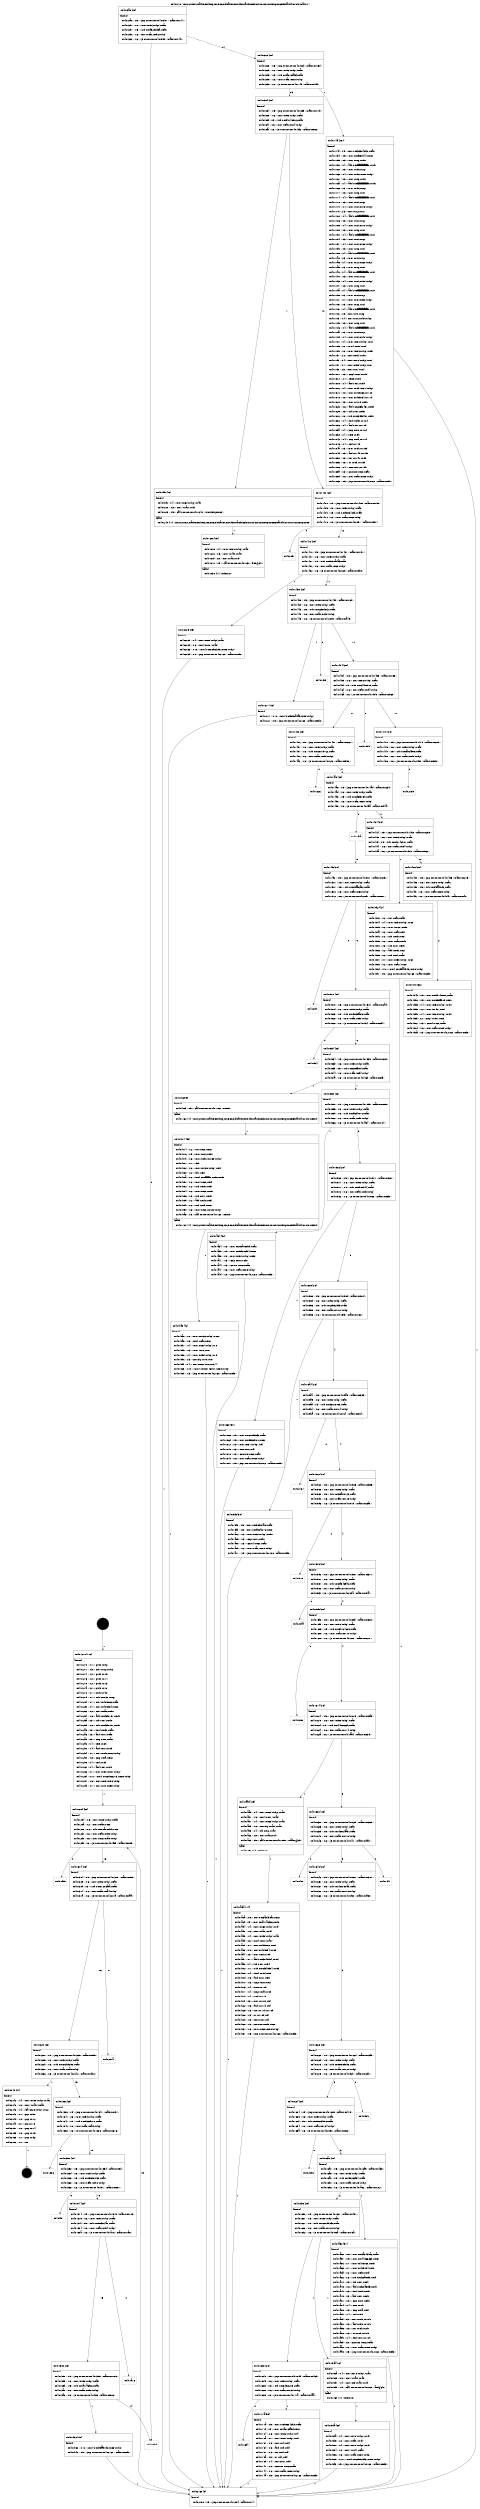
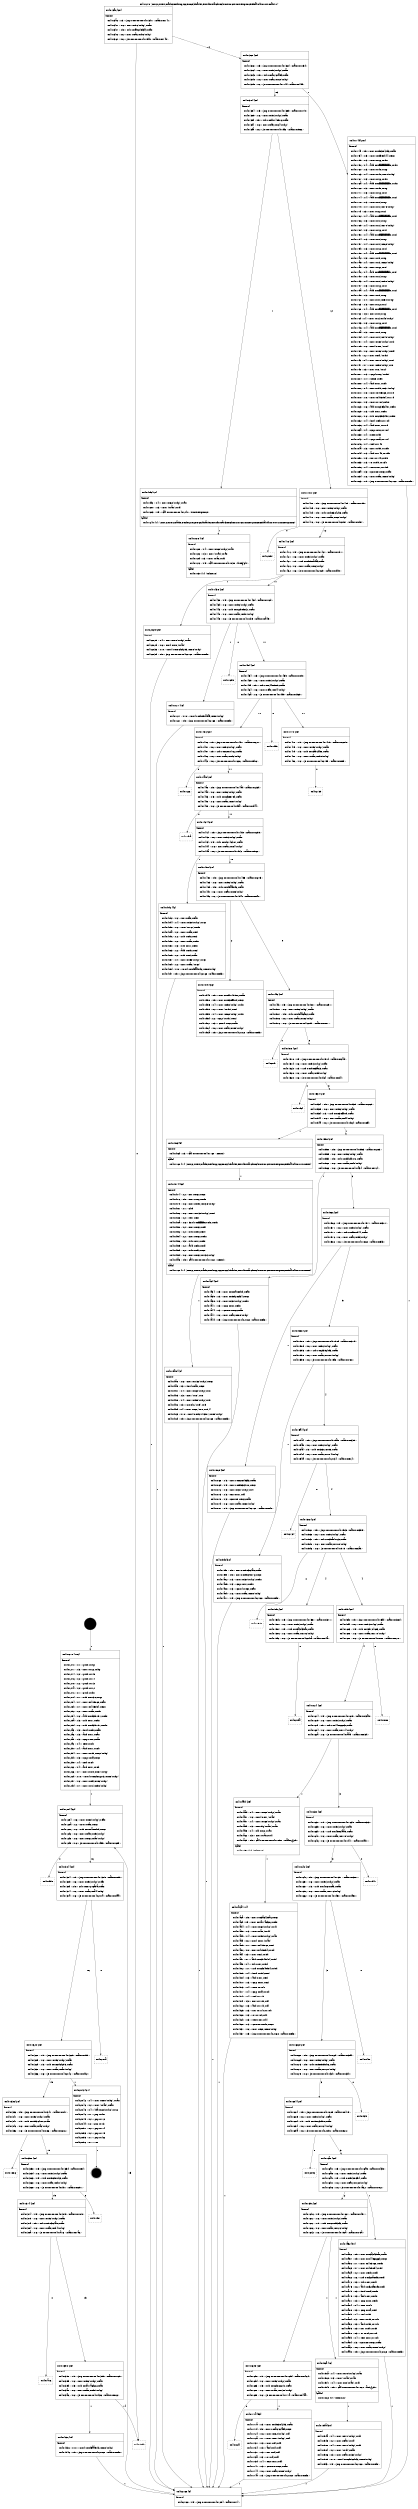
(356, 851) -> (265, 945)
(341, 1601) -> (351, 1578)
(309, 1859) -> (347, 1977)
